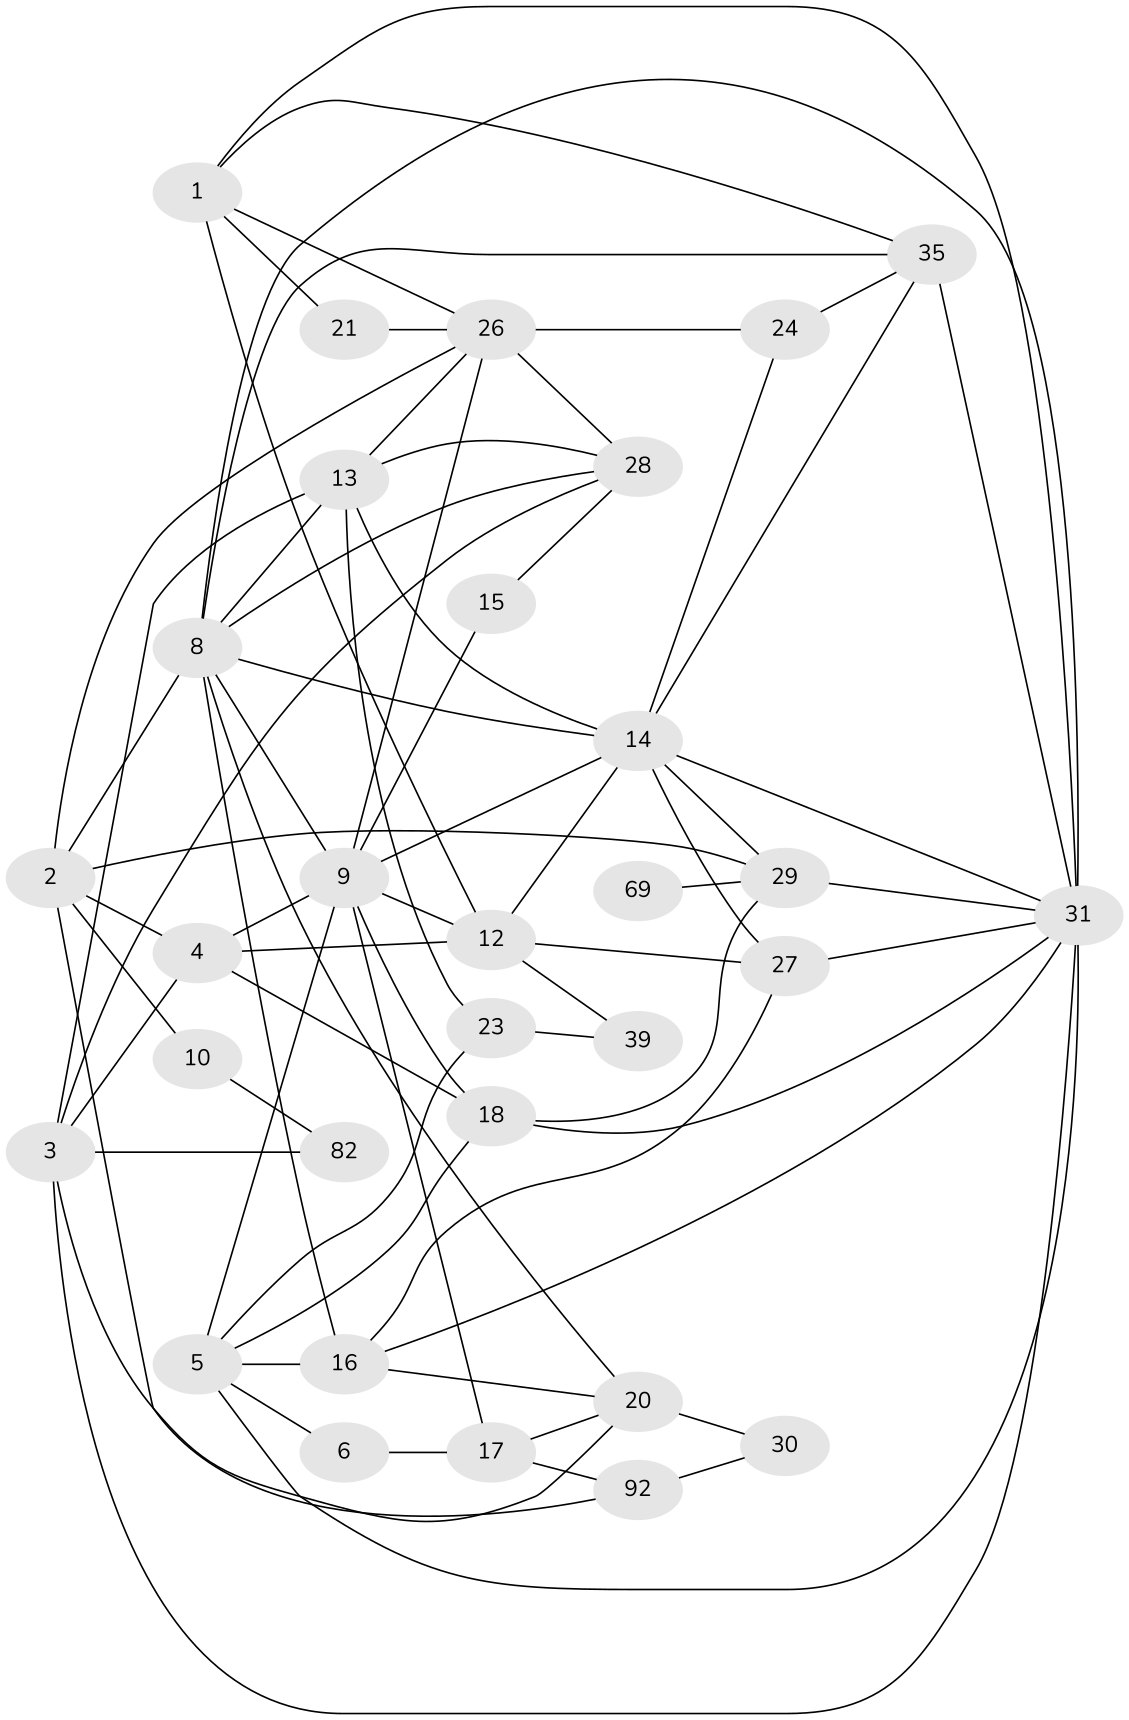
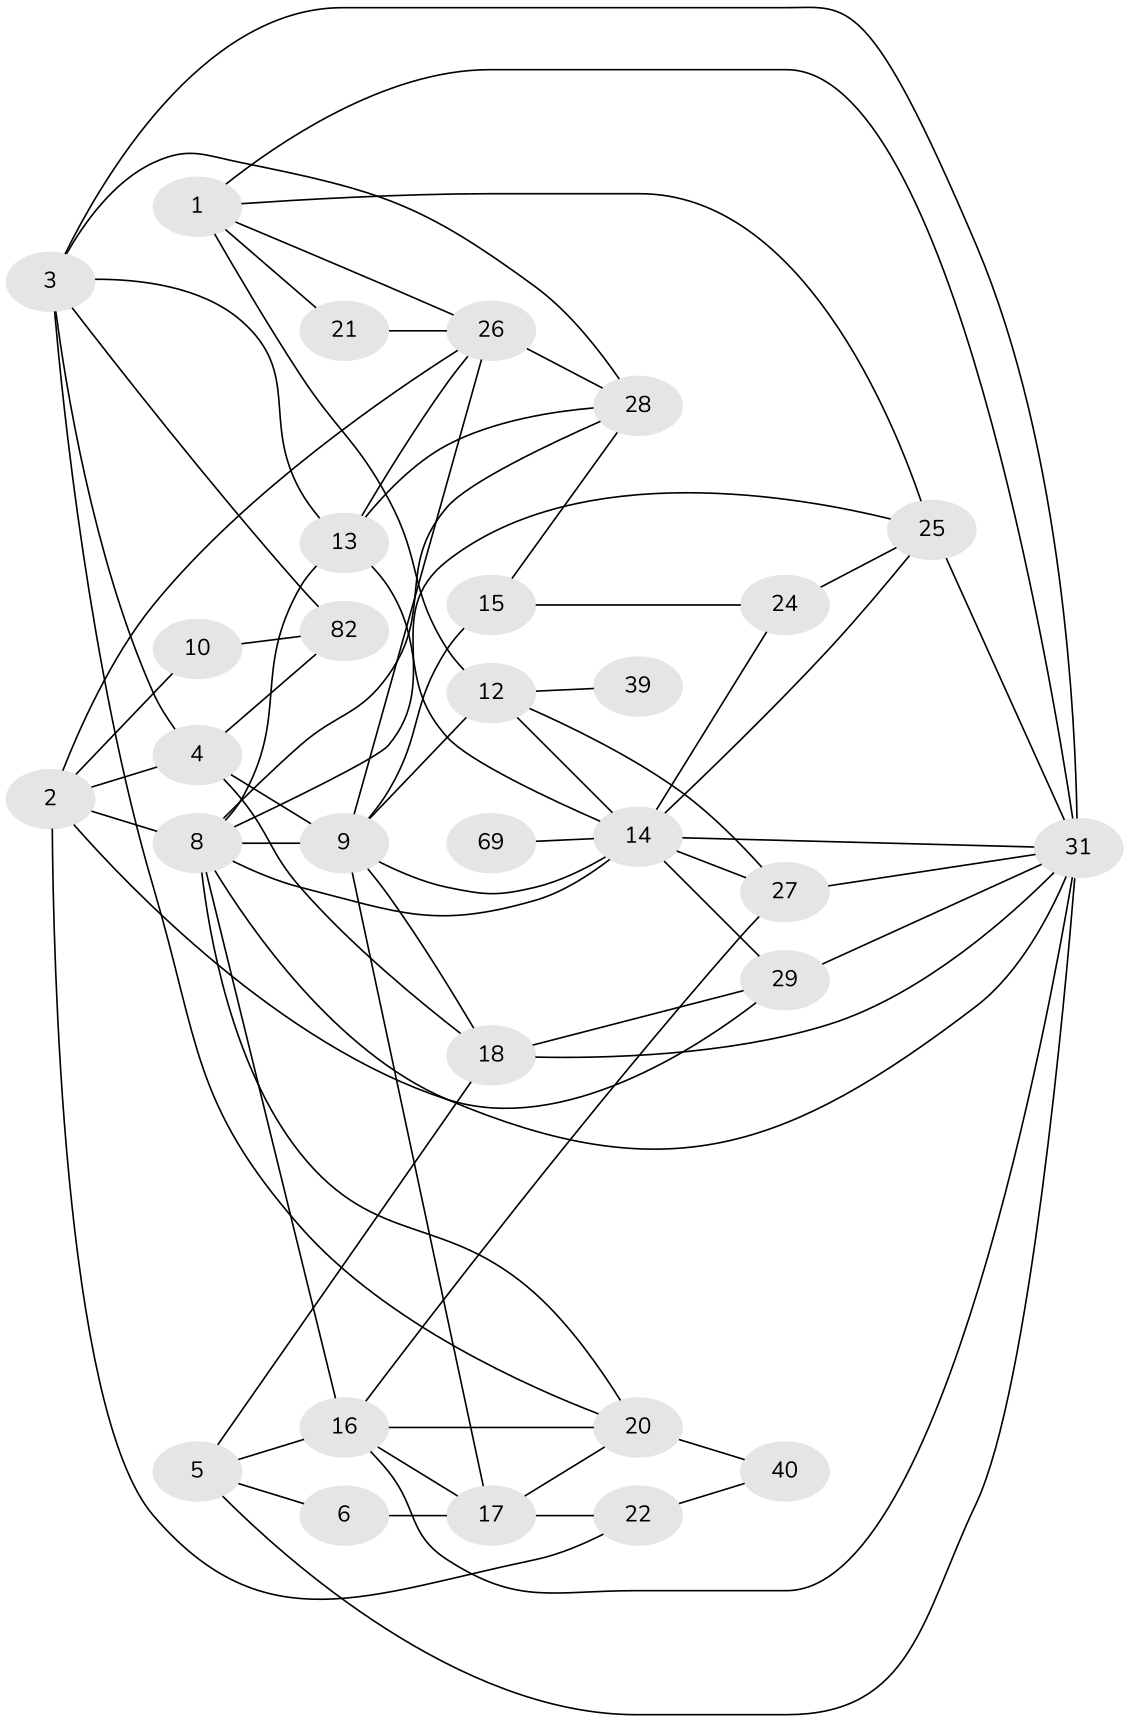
(932, 255) -> (932, 530)
(638, 330) -> (638, 605)
(704, 885) -> (565, 840)
(344, 947) -> (259, 703)
(491, 1028) -> none
(271, 1121) -> none
(785, 1446) -> (785, 1472)
none -> (418, 1472)
(638, 1490) -> (638, 1516)
